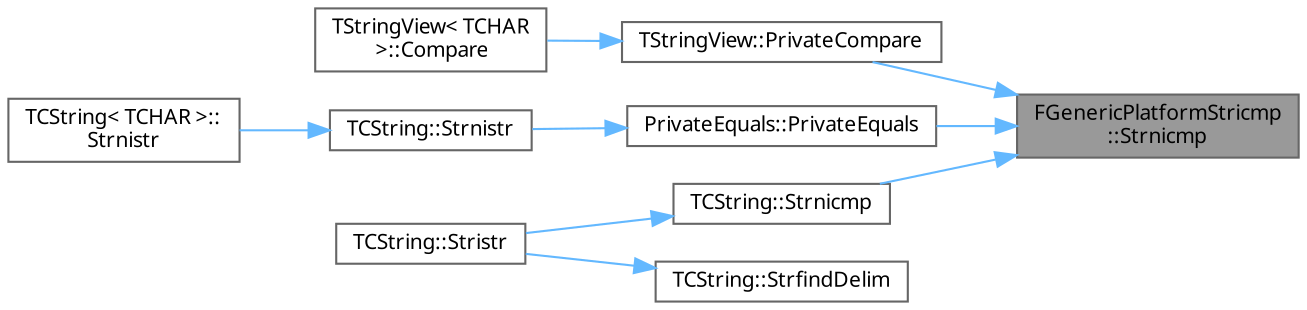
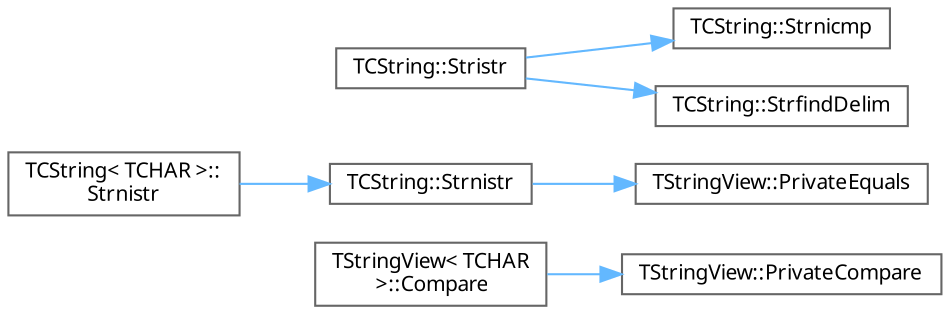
(782, 126) -> (782, 184)
(1158, 126) -> none
